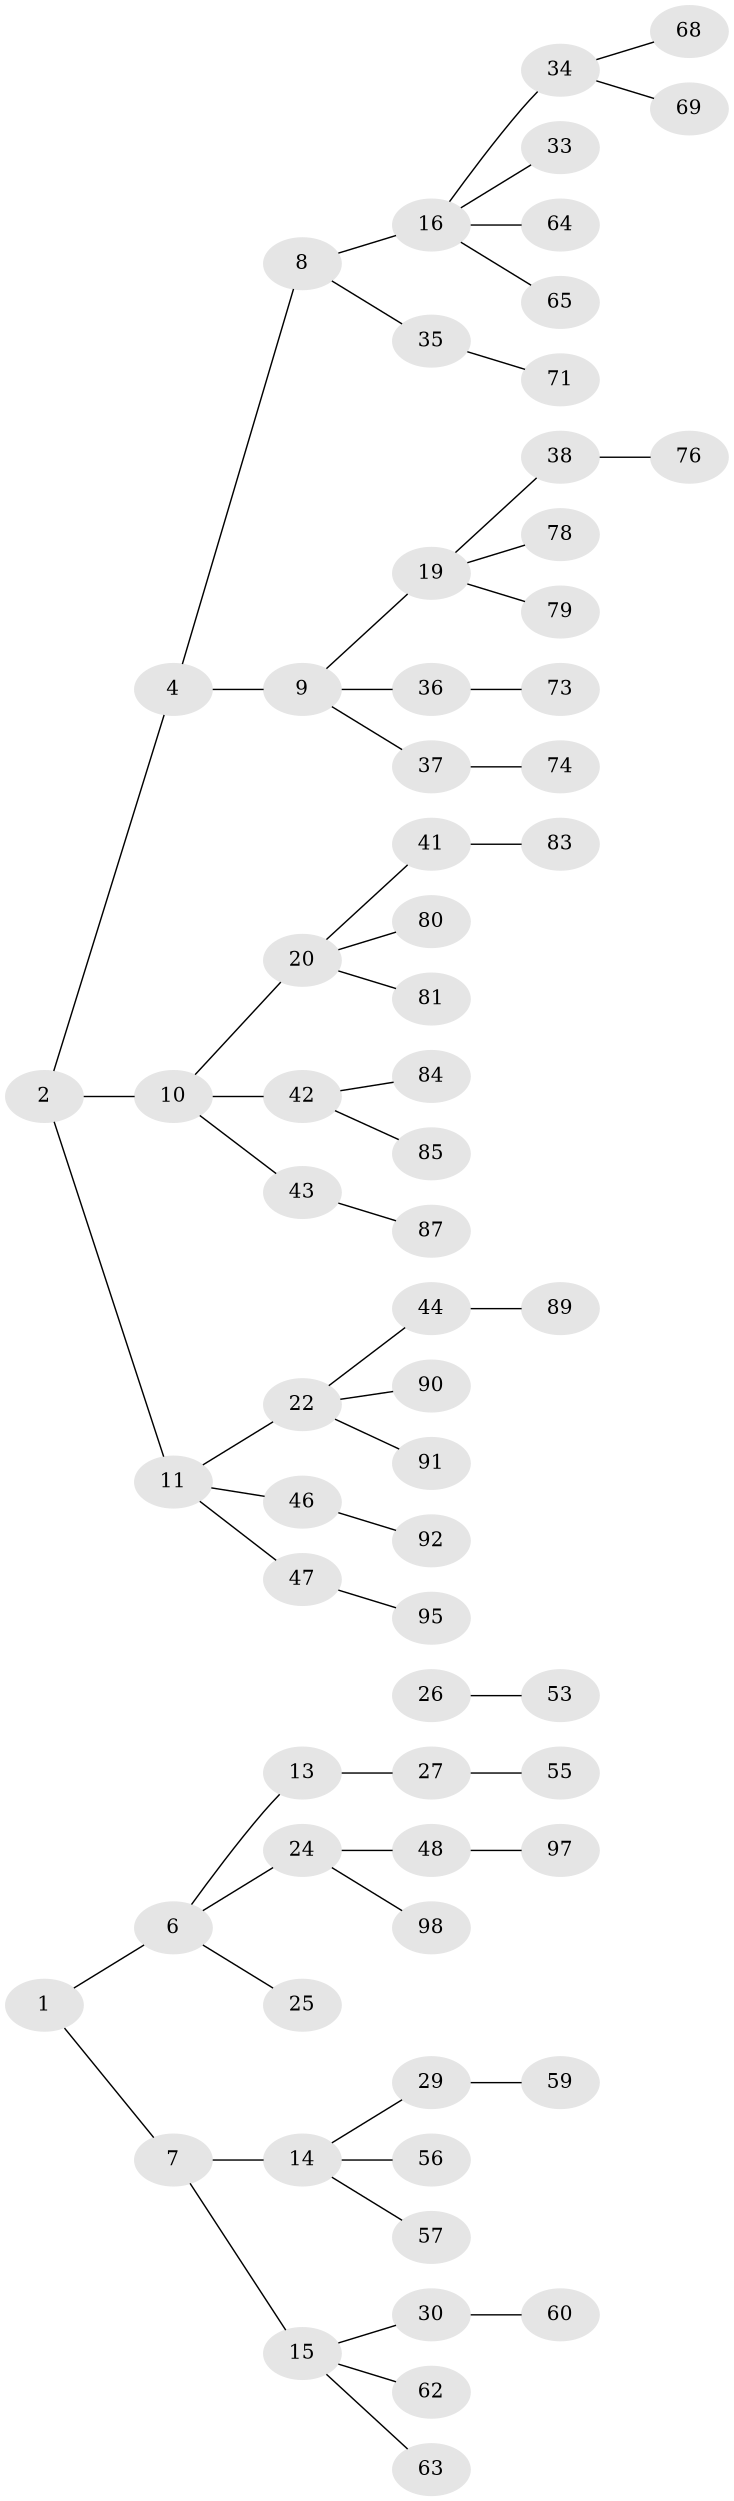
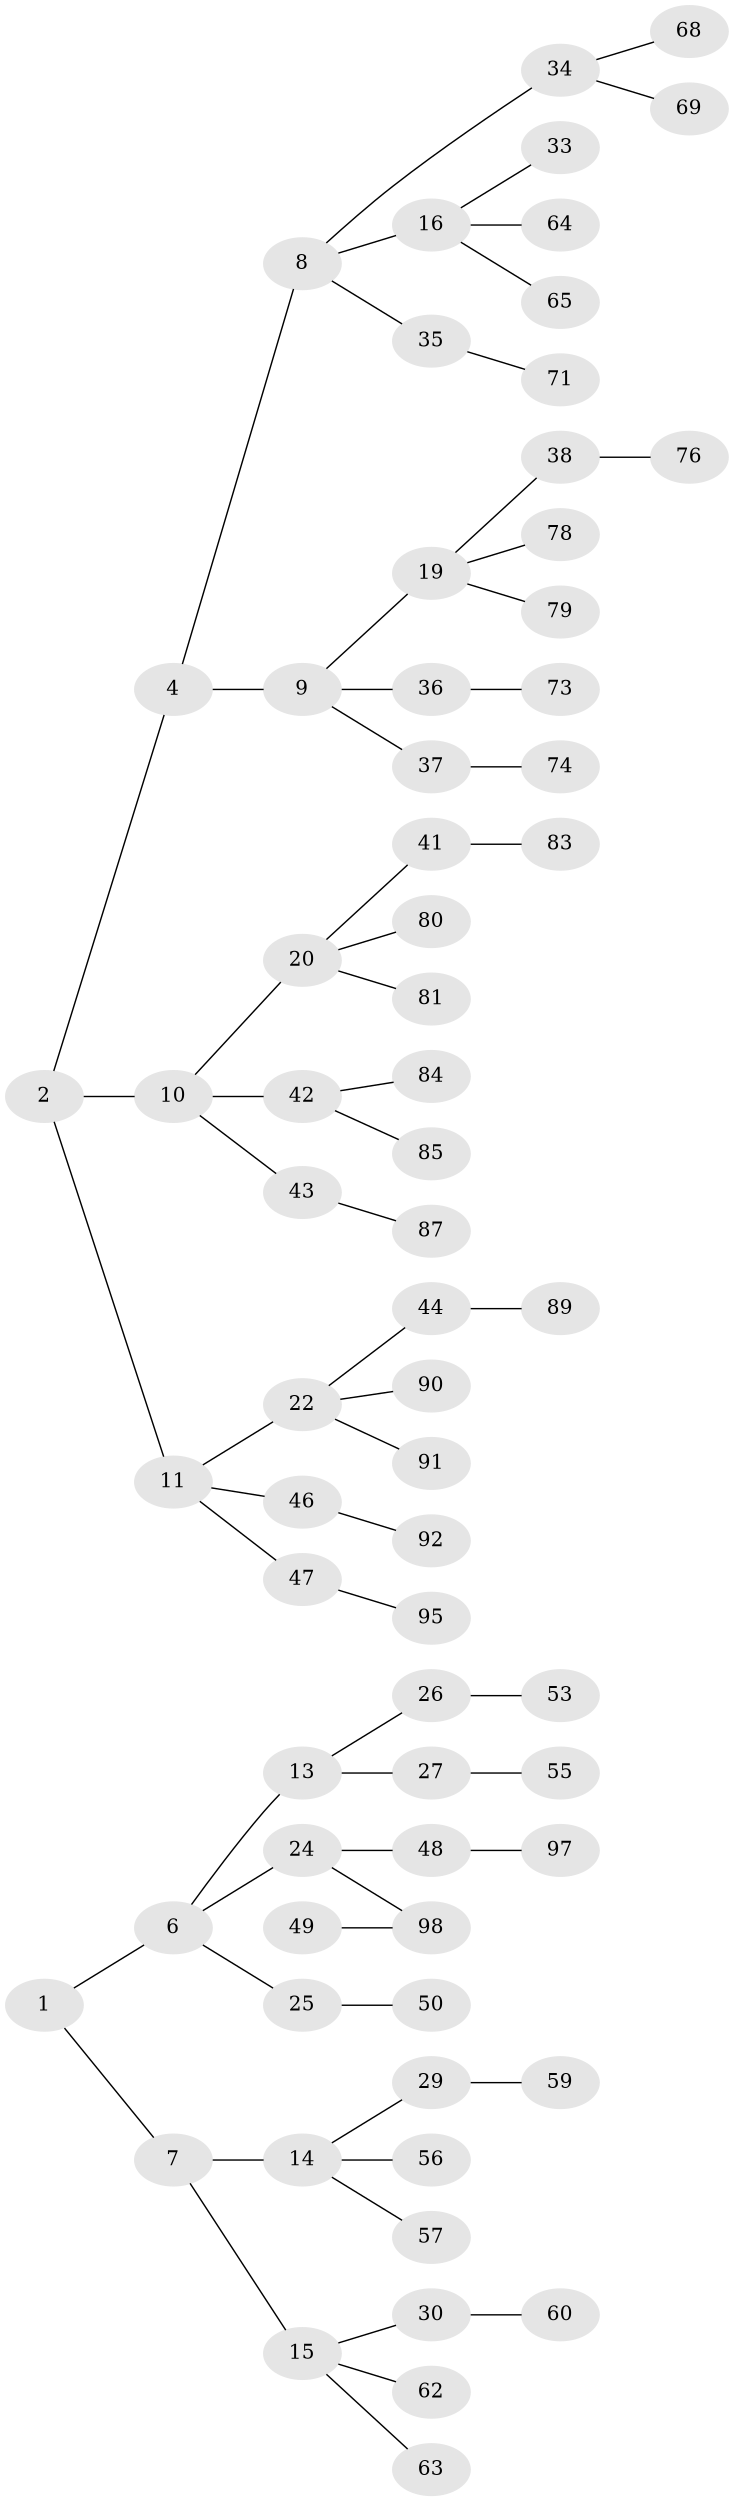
(492, 145) -> (426, 161)
none -> (367, 1734)
none -> (302, 1928)
none -> (431, 2005)
